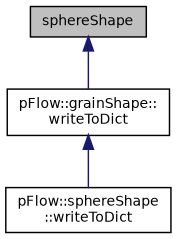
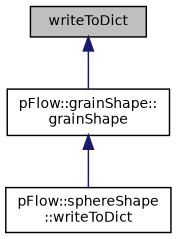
(88, 22) -> (88, 22)
(88, 112) -> (88, 112)
